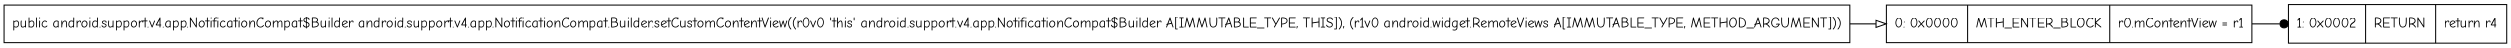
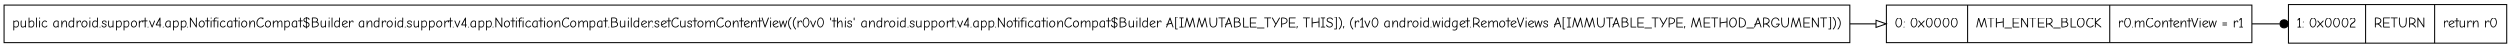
(2471, 23) -> (2471, 23)
